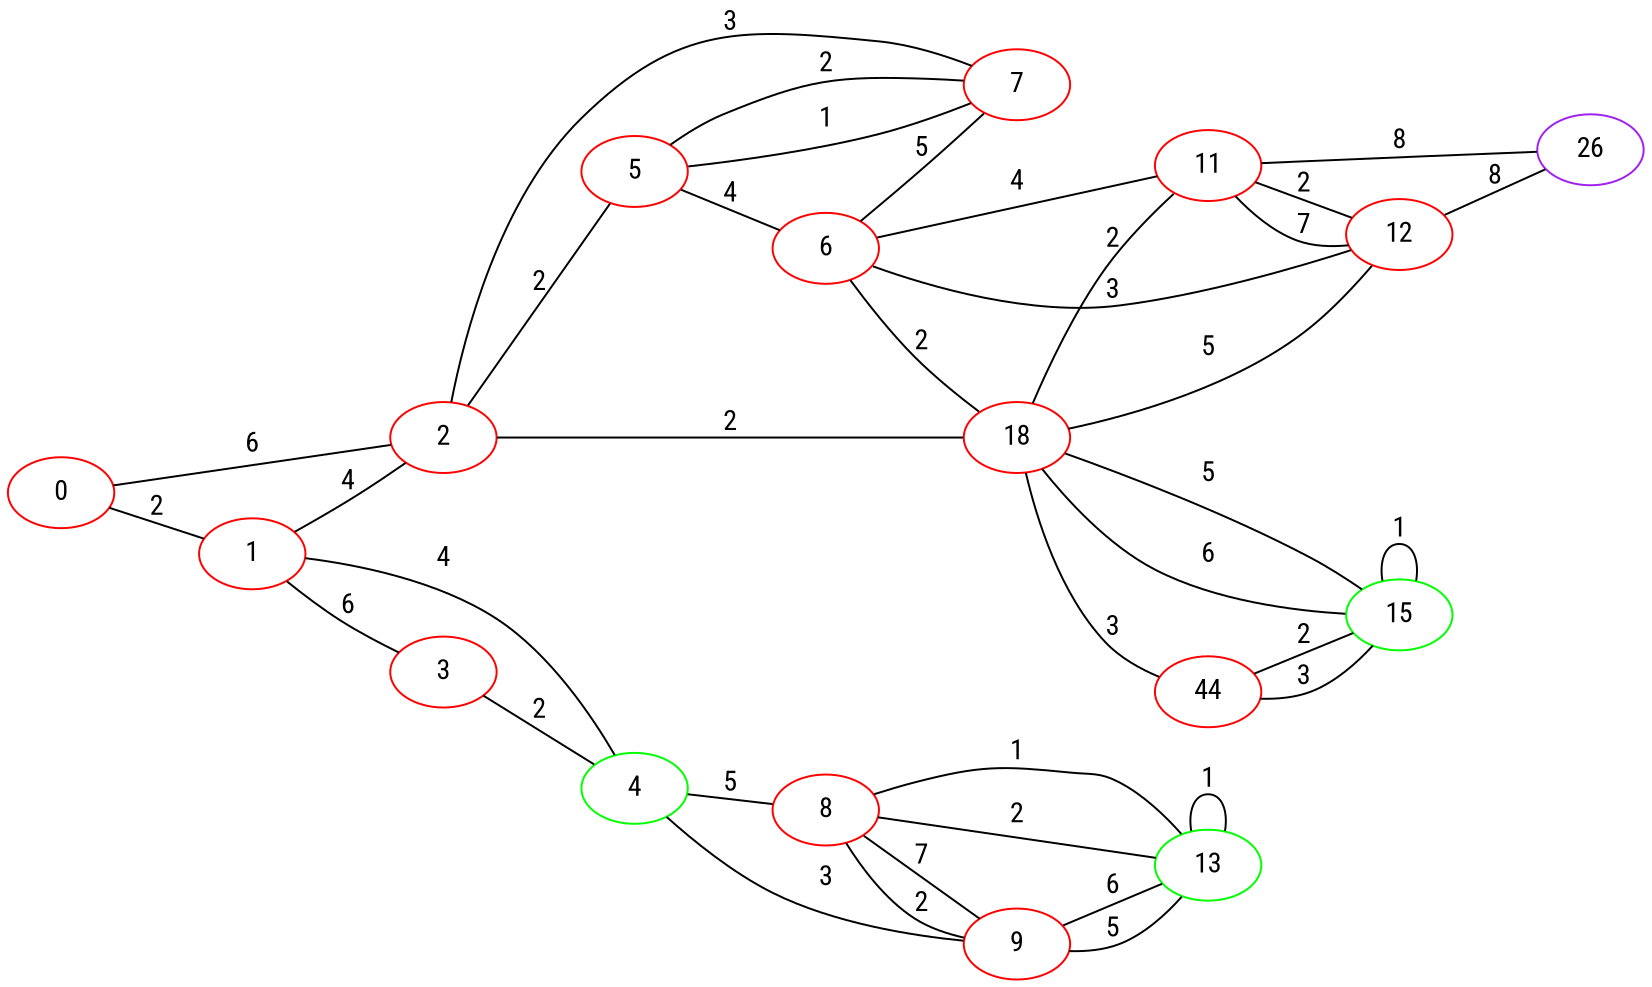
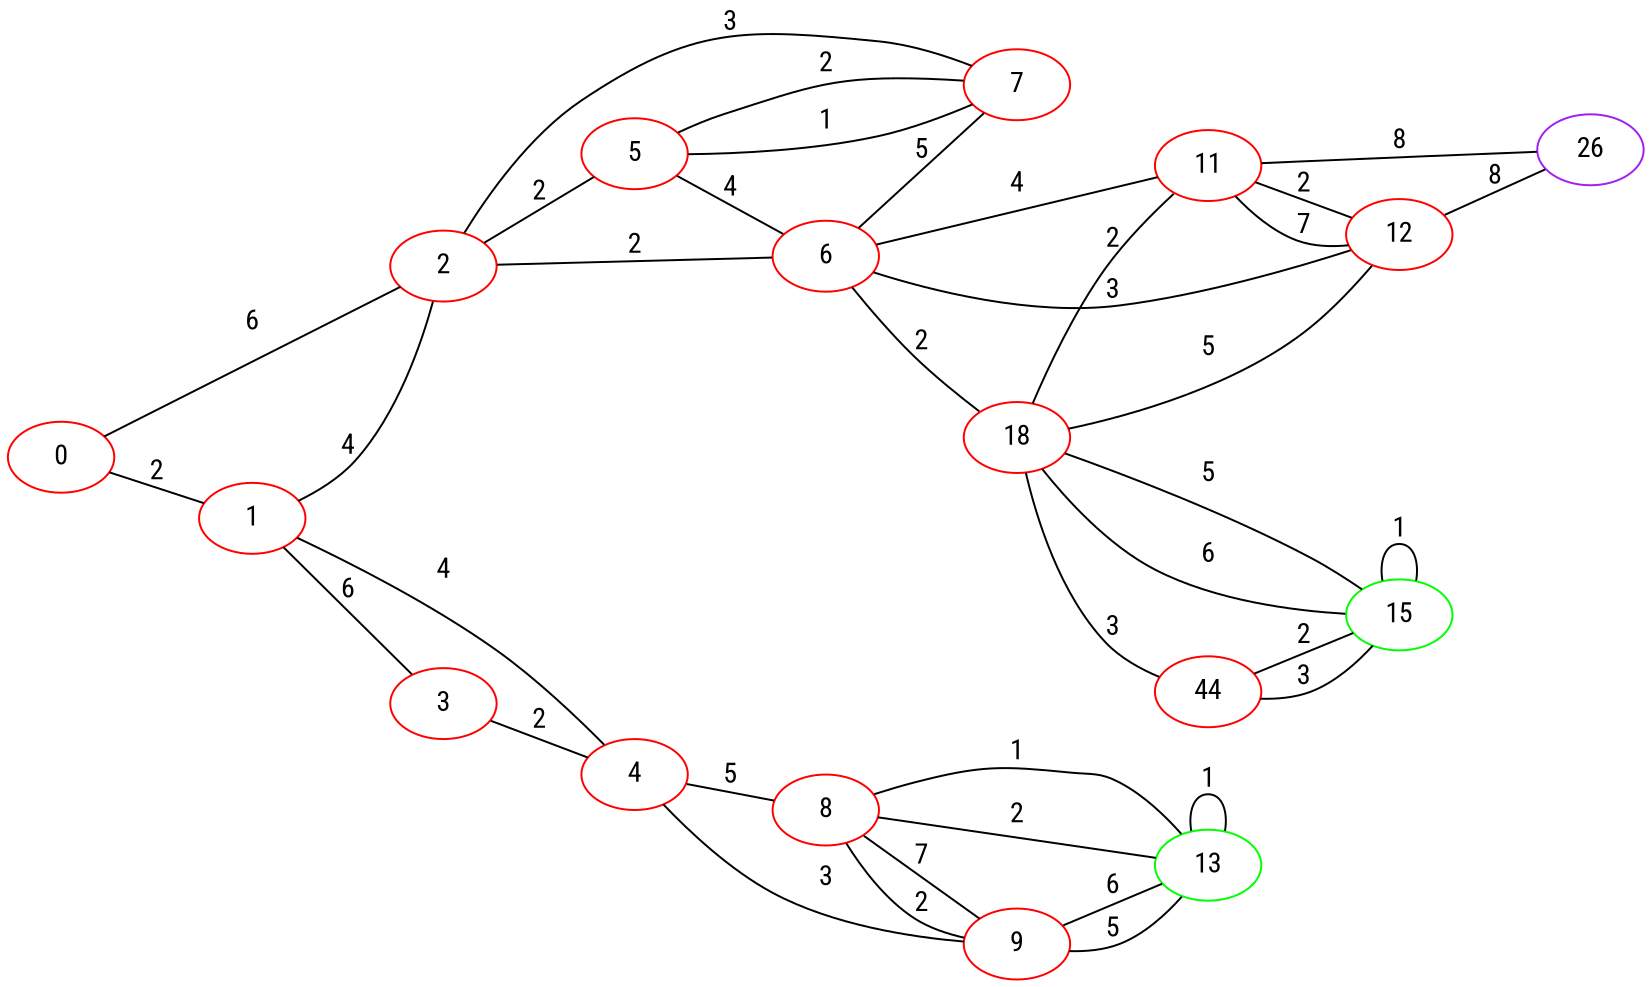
(730, 438) -> (635, 261)
(635, 788) -> (635, 775)
